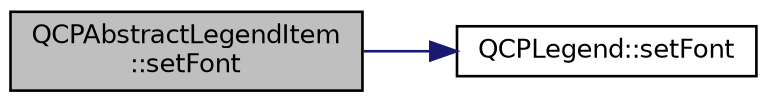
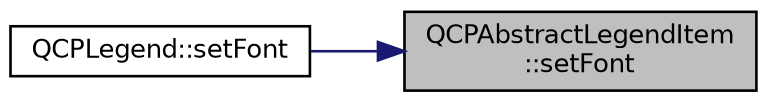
(396, 51) -> (344, 51)
